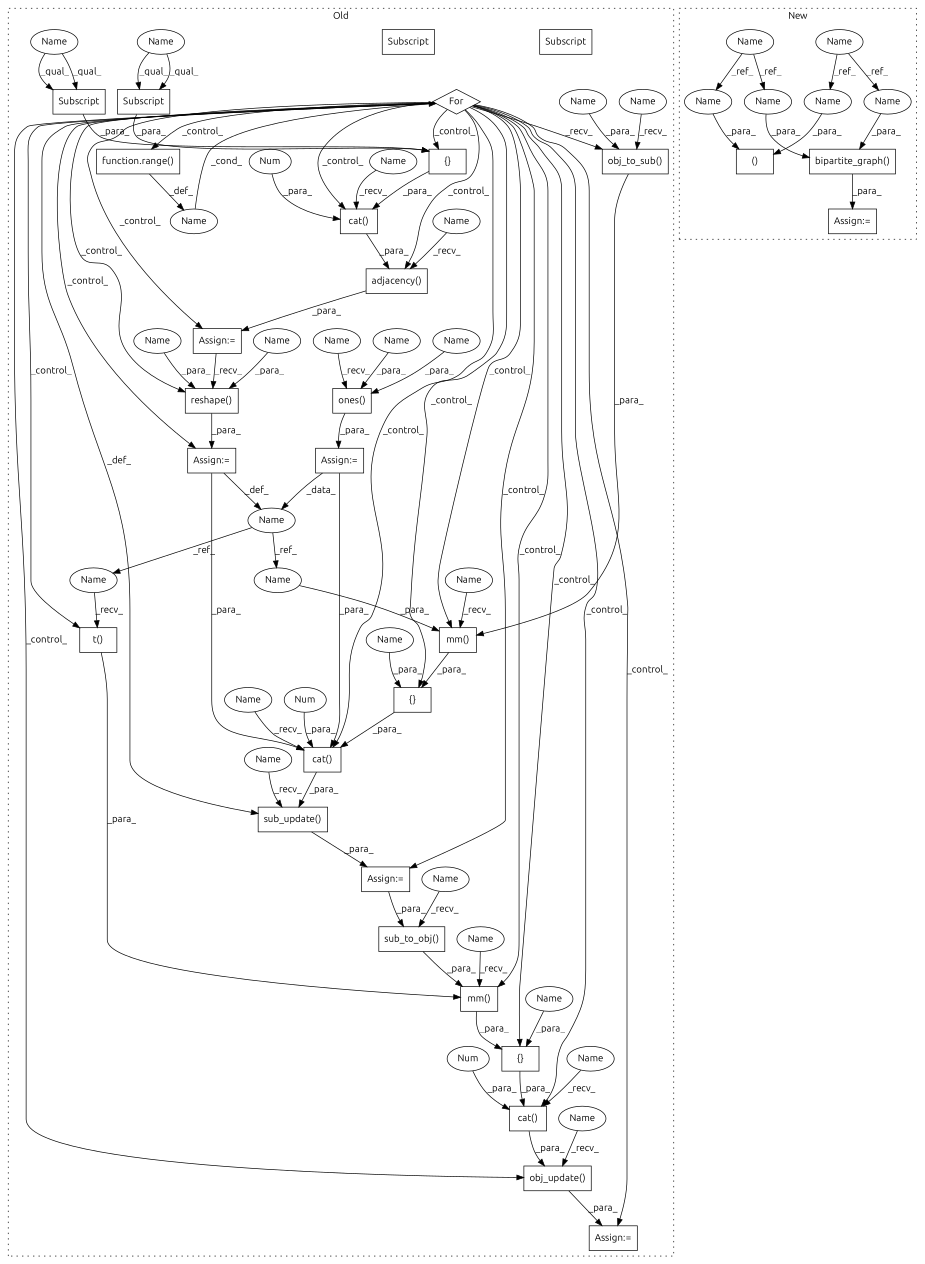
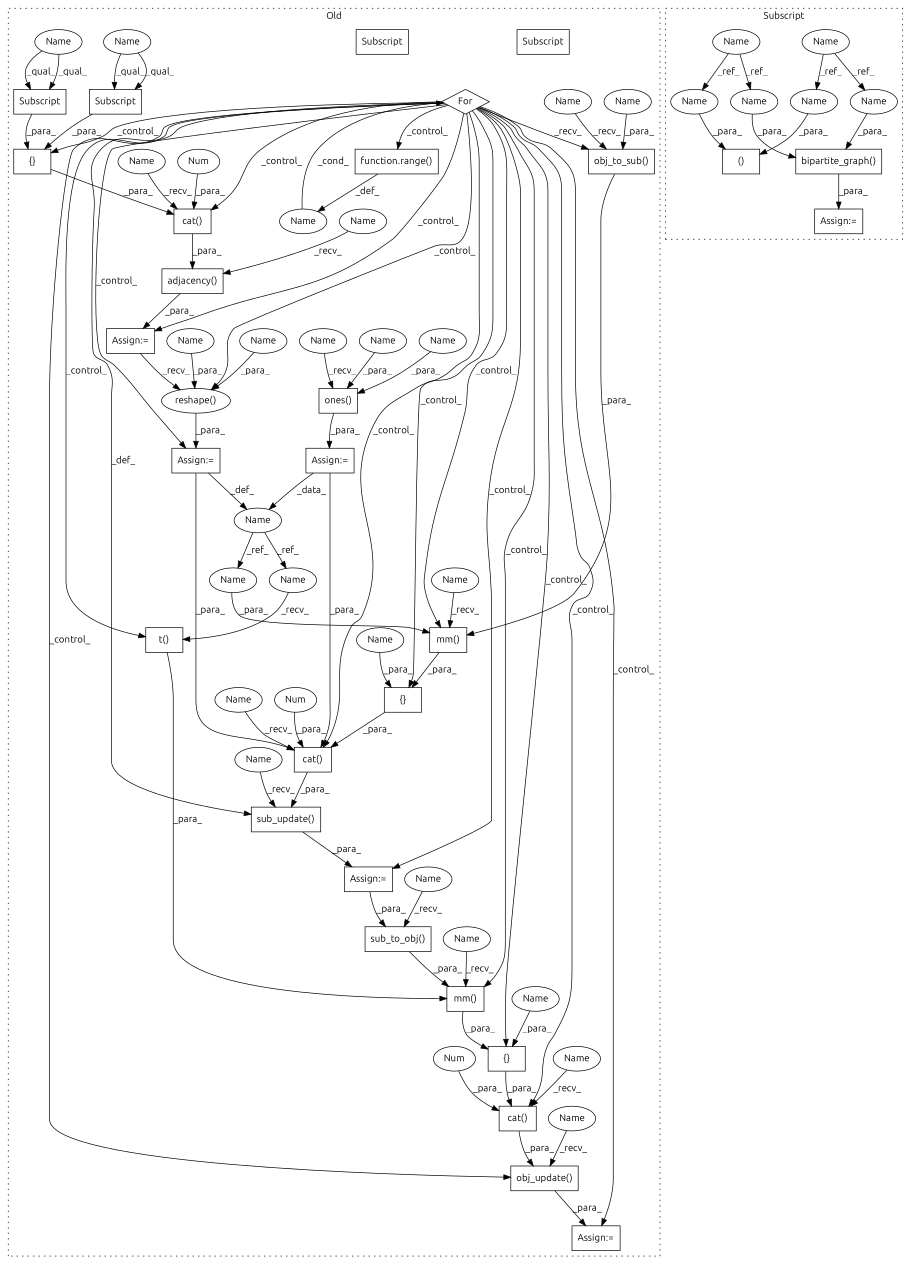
(798, 16) -> (784, 16)
(452, 184) -> none
(212, 401) -> (196, 401)
